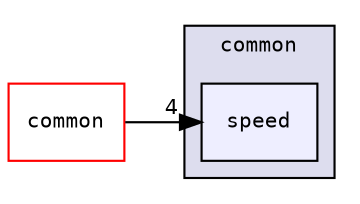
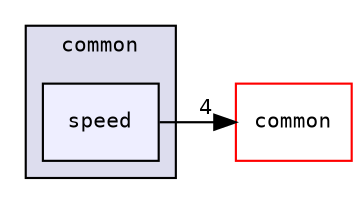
(152, 122) -> (190, 122)
